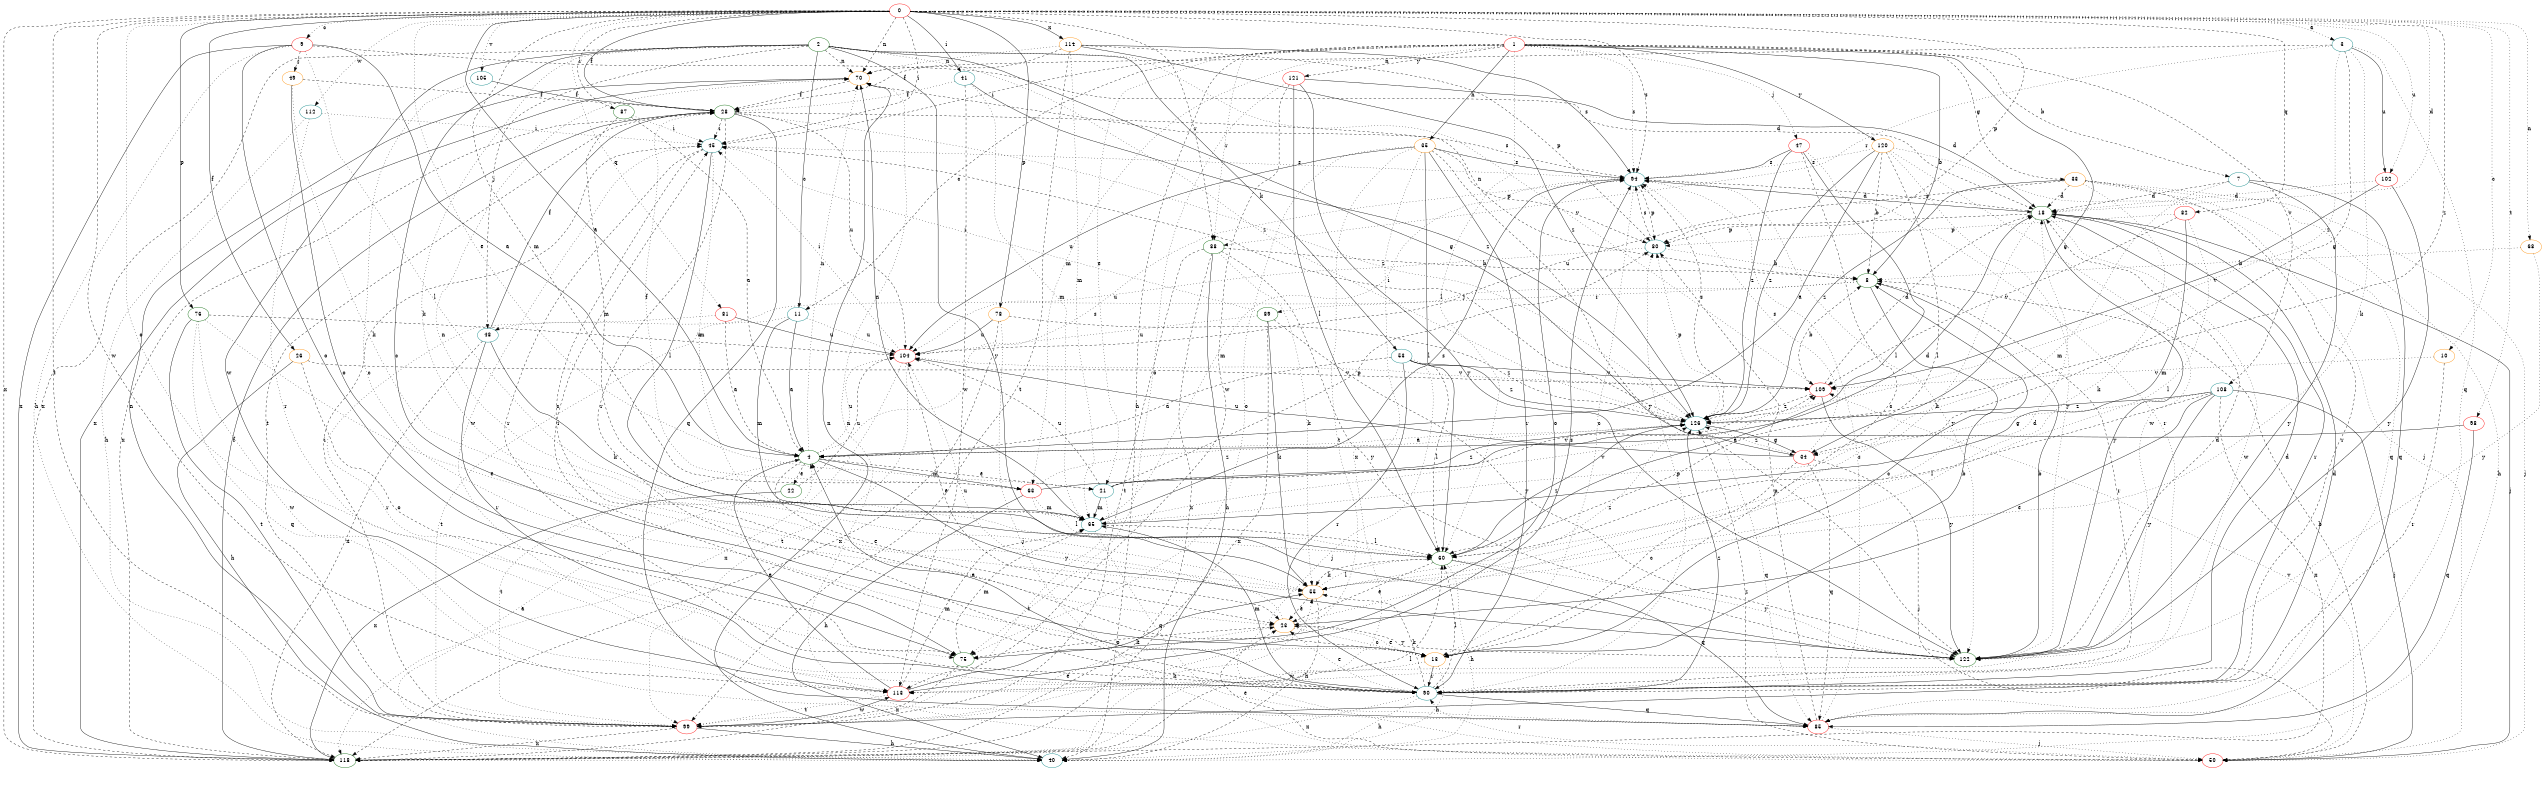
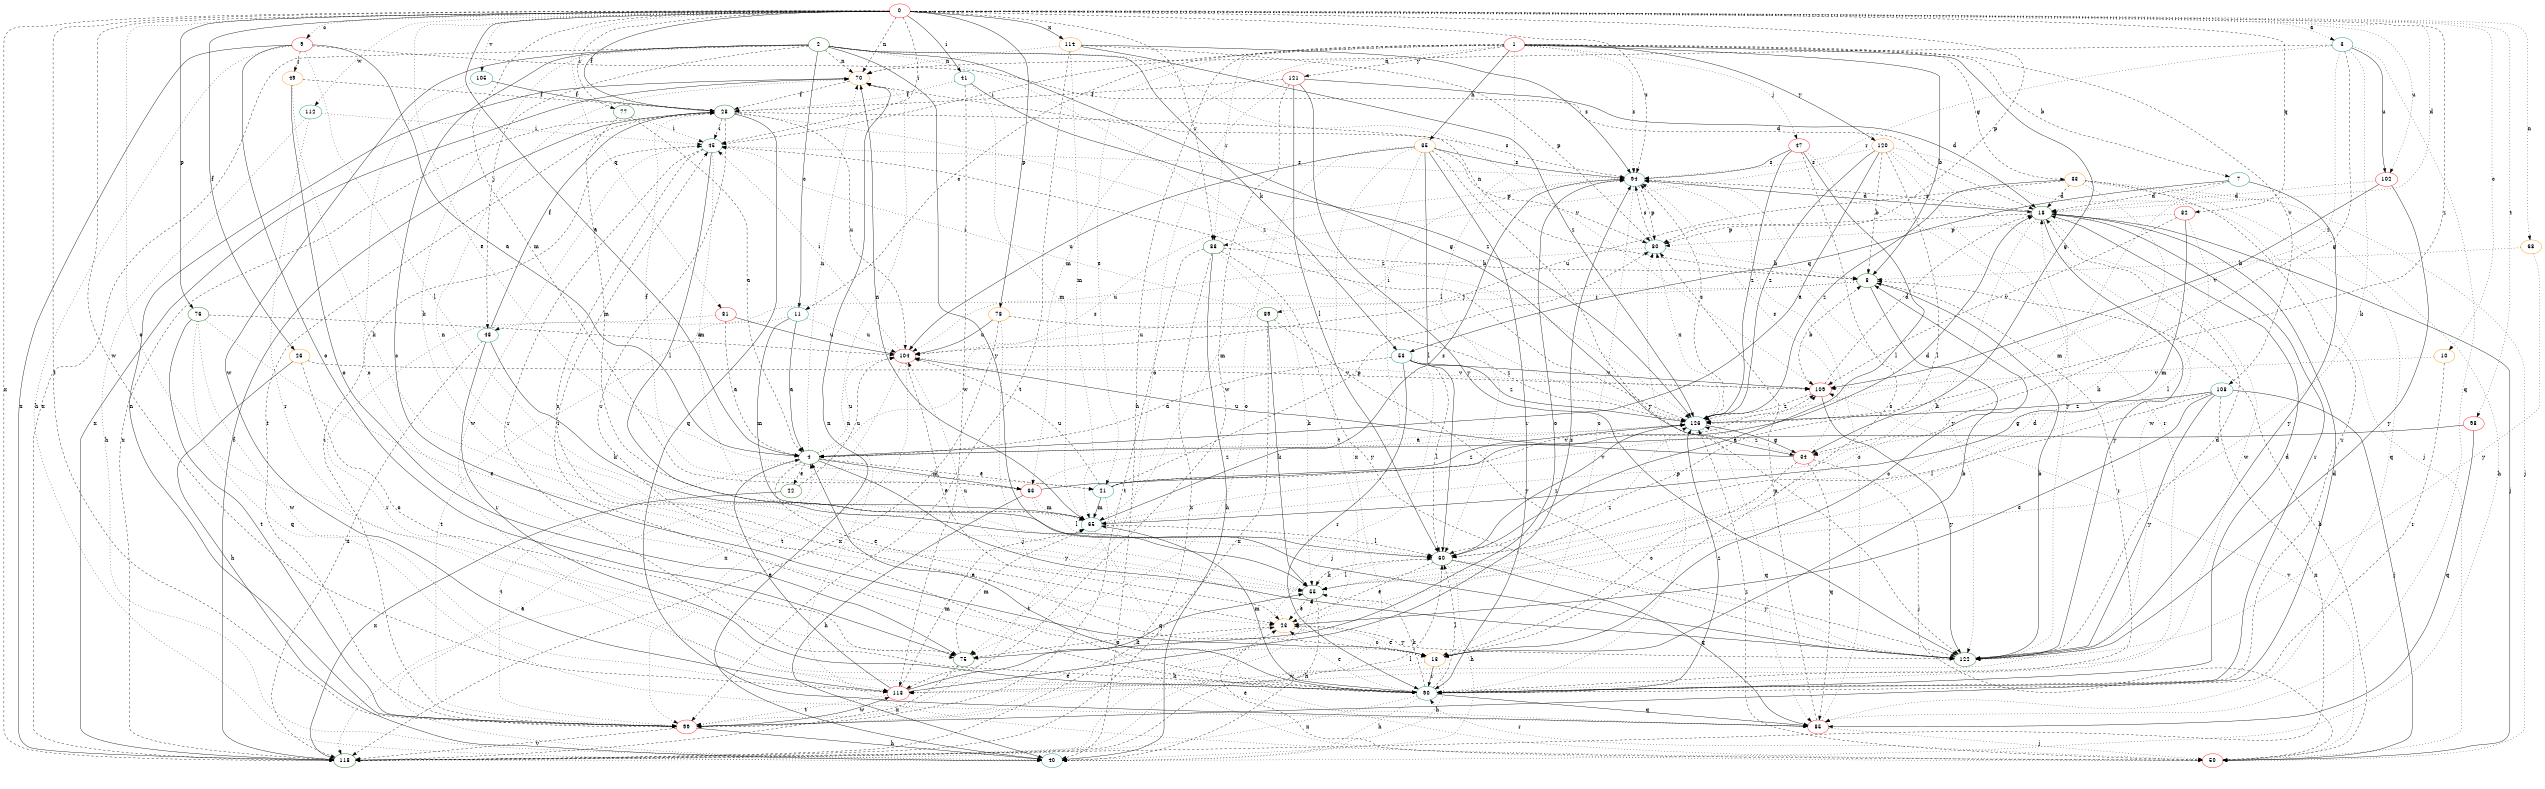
(899, 73) -> (1011, 98)
(624, 112) -> (624, 112)
(1680, 335) -> (1680, 335)
(1313, 592) -> (1313, 592)
(2355, 593) -> (1799, 262)
(538, 744) -> (538, 744)
